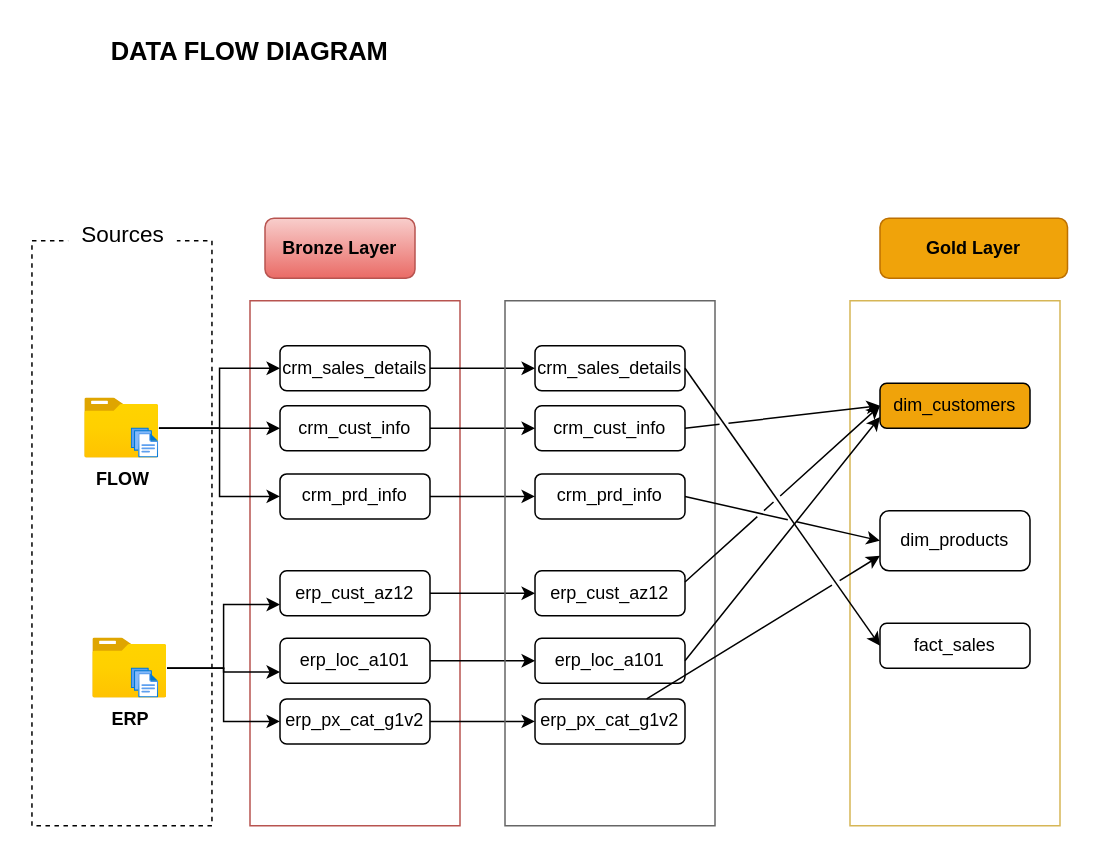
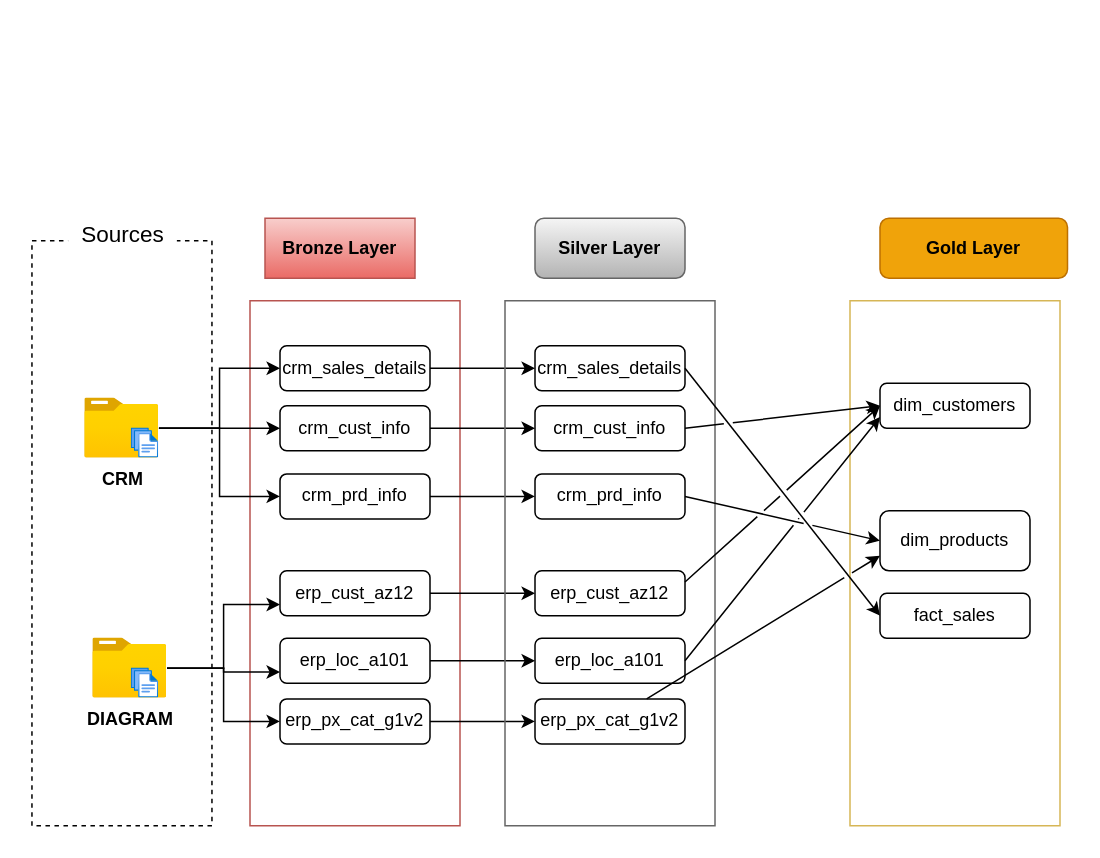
(250, 53) -> none
(340, 248) -> (340, 248)
none -> (610, 248)
(955, 406) -> (955, 406)
(123, 480) -> (123, 480)
(955, 646) -> (955, 616)
(131, 720) -> (131, 720)
